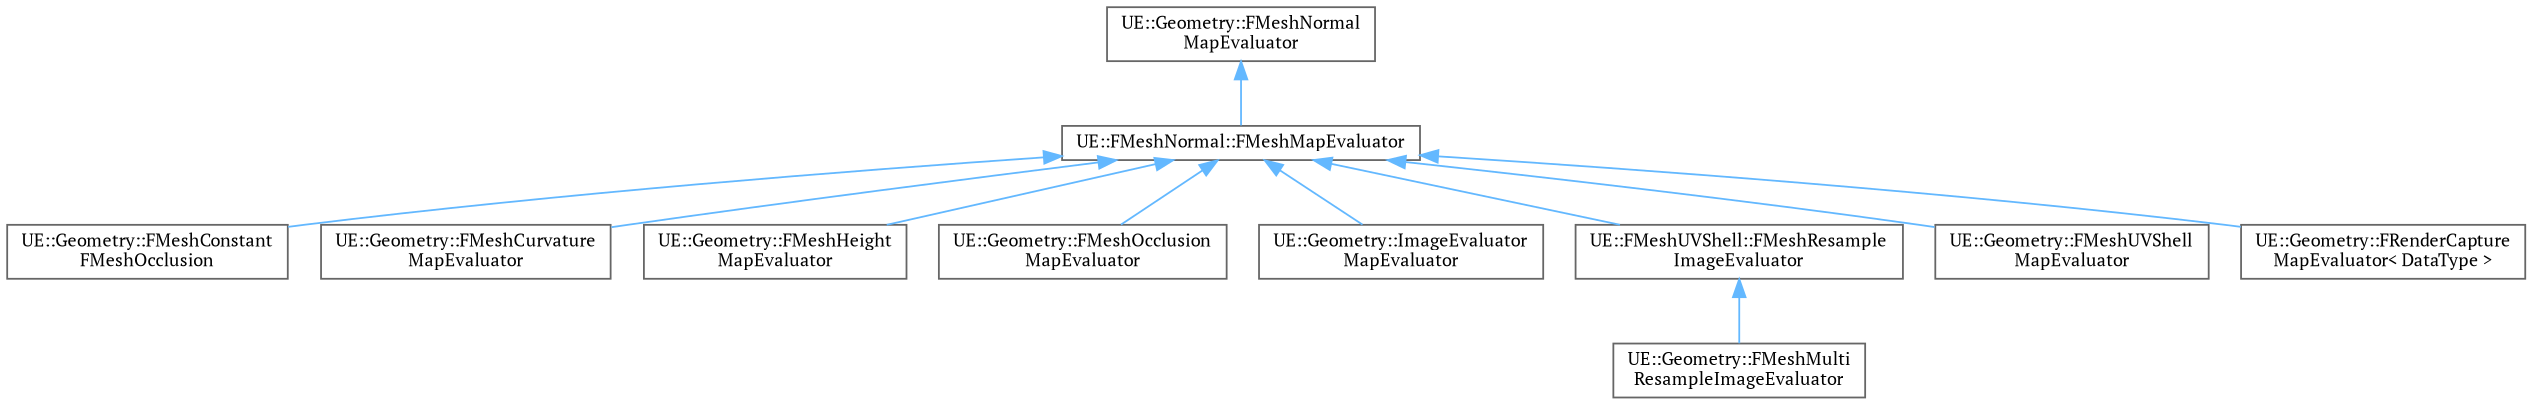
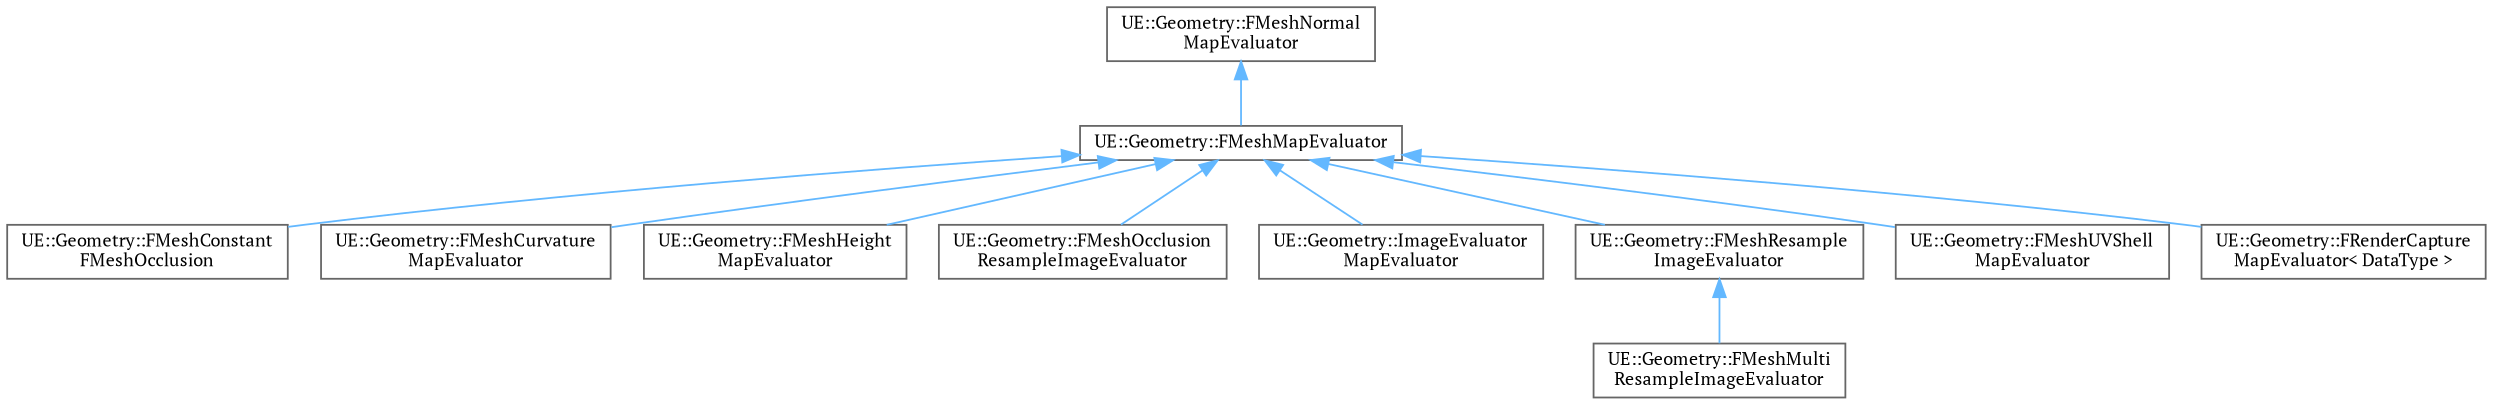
(1241, 143) -> (1241, 143)
(1083, 252) -> (1083, 252)
(1739, 252) -> (1719, 252)
